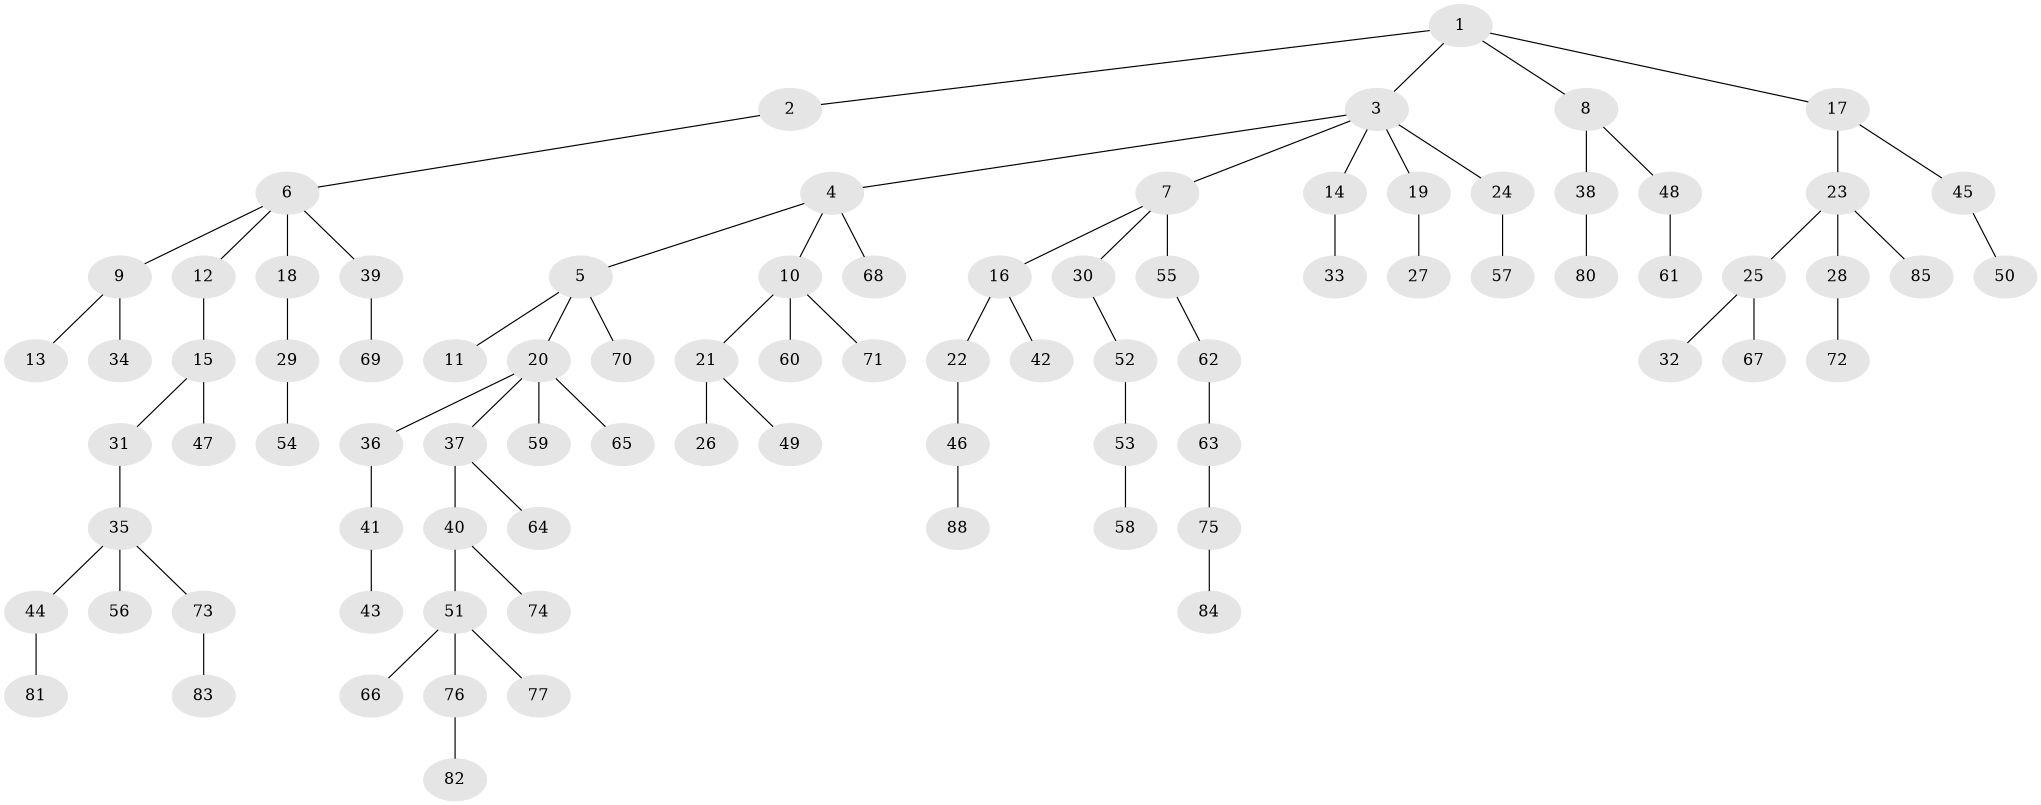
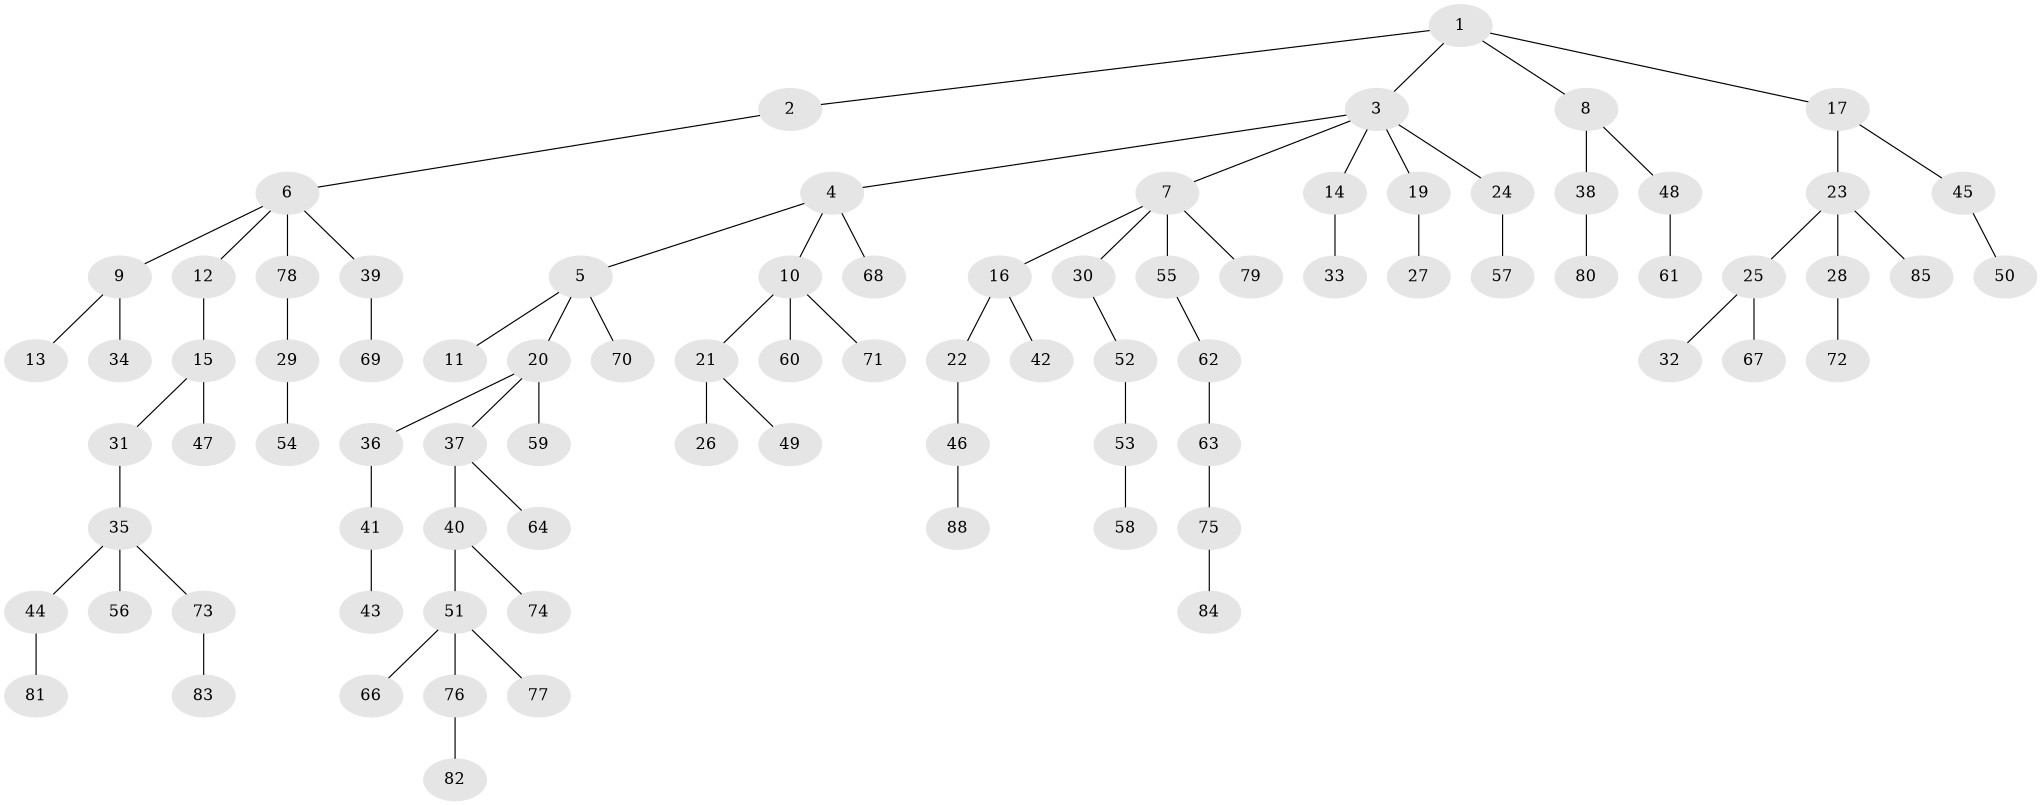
(287, 277) -> (287, 277)
none -> (1251, 277)
(623, 445) -> none
